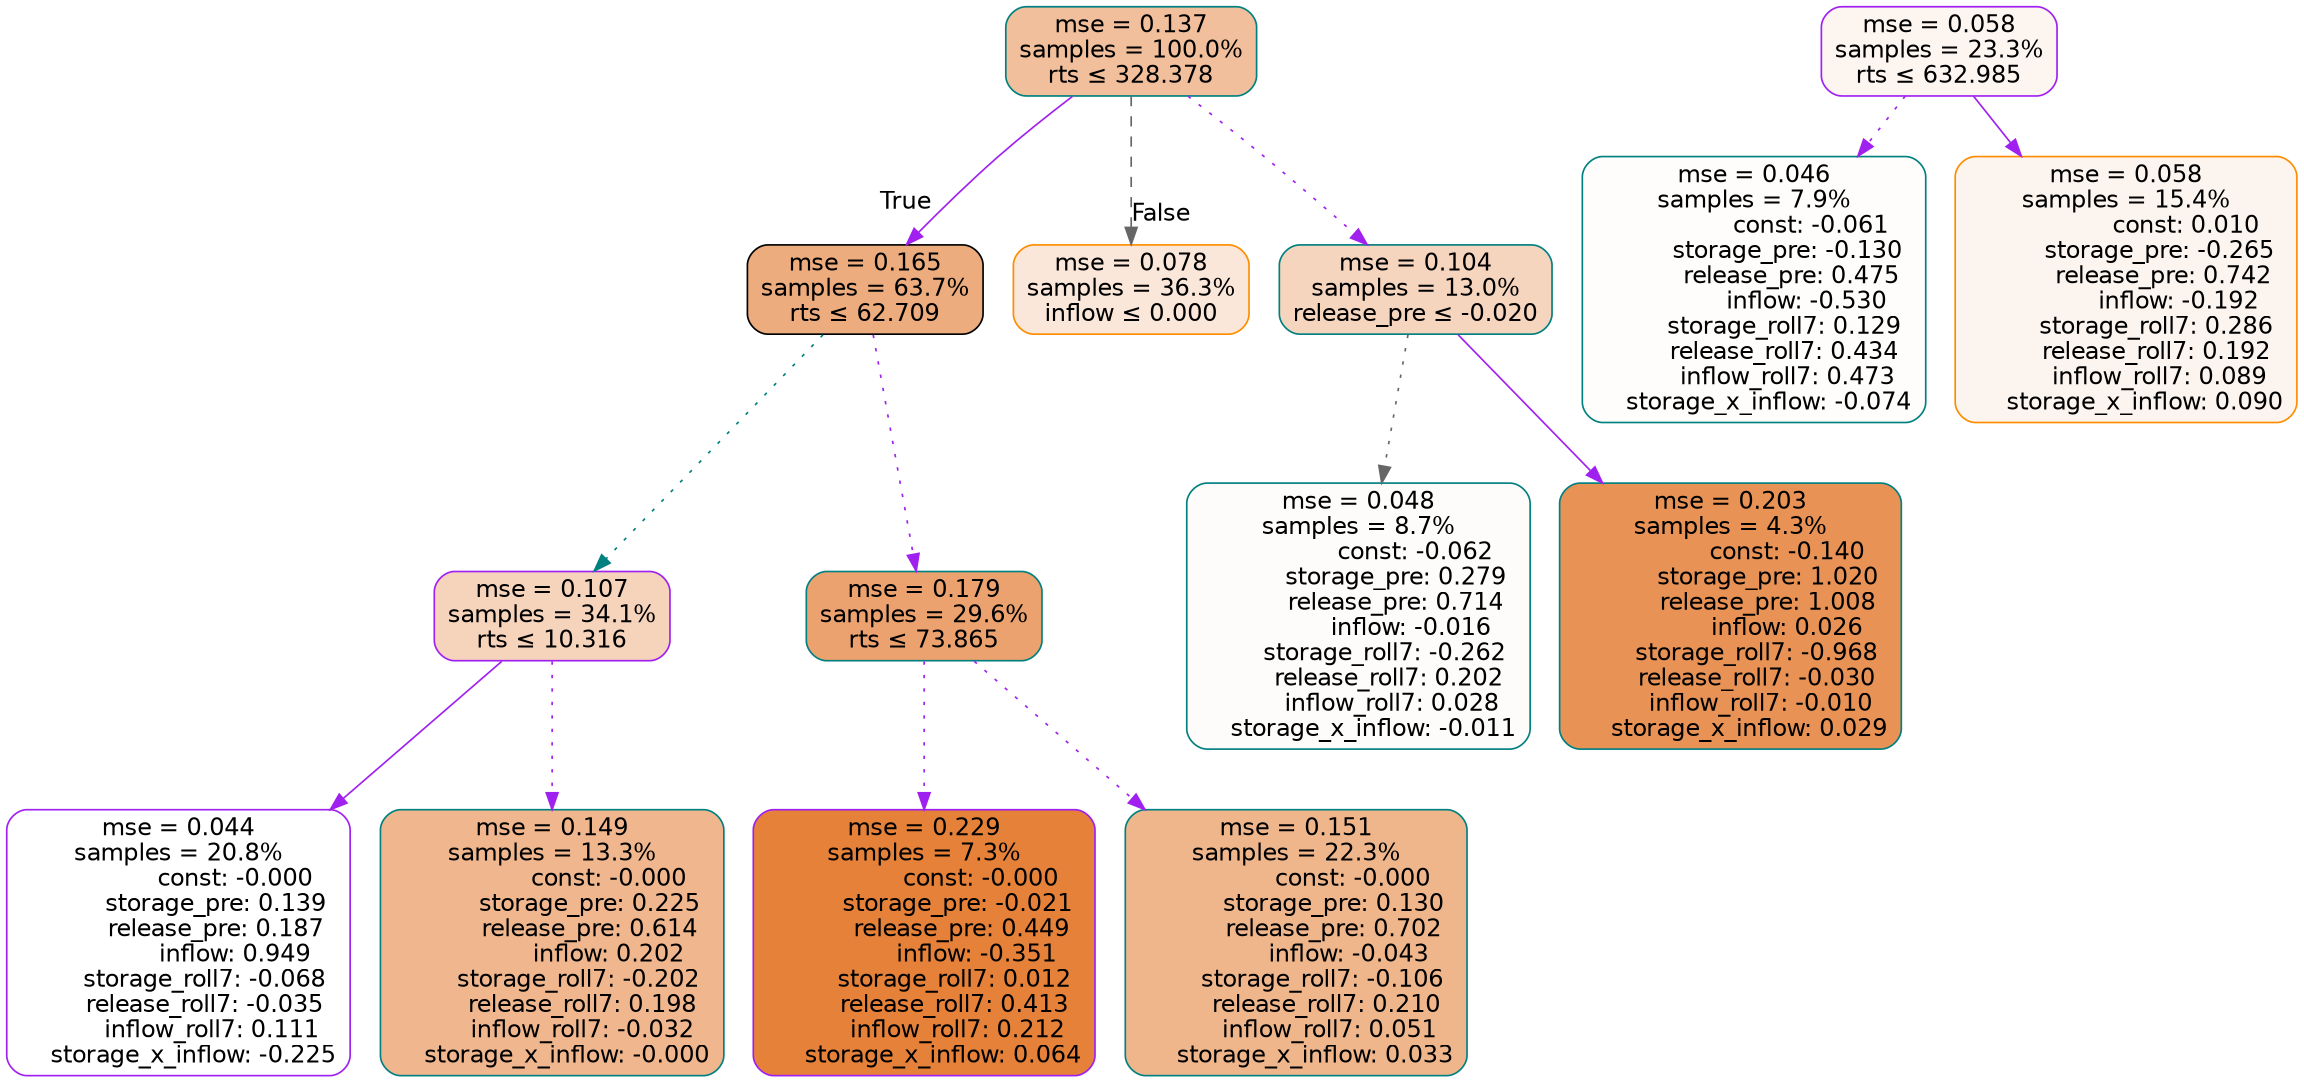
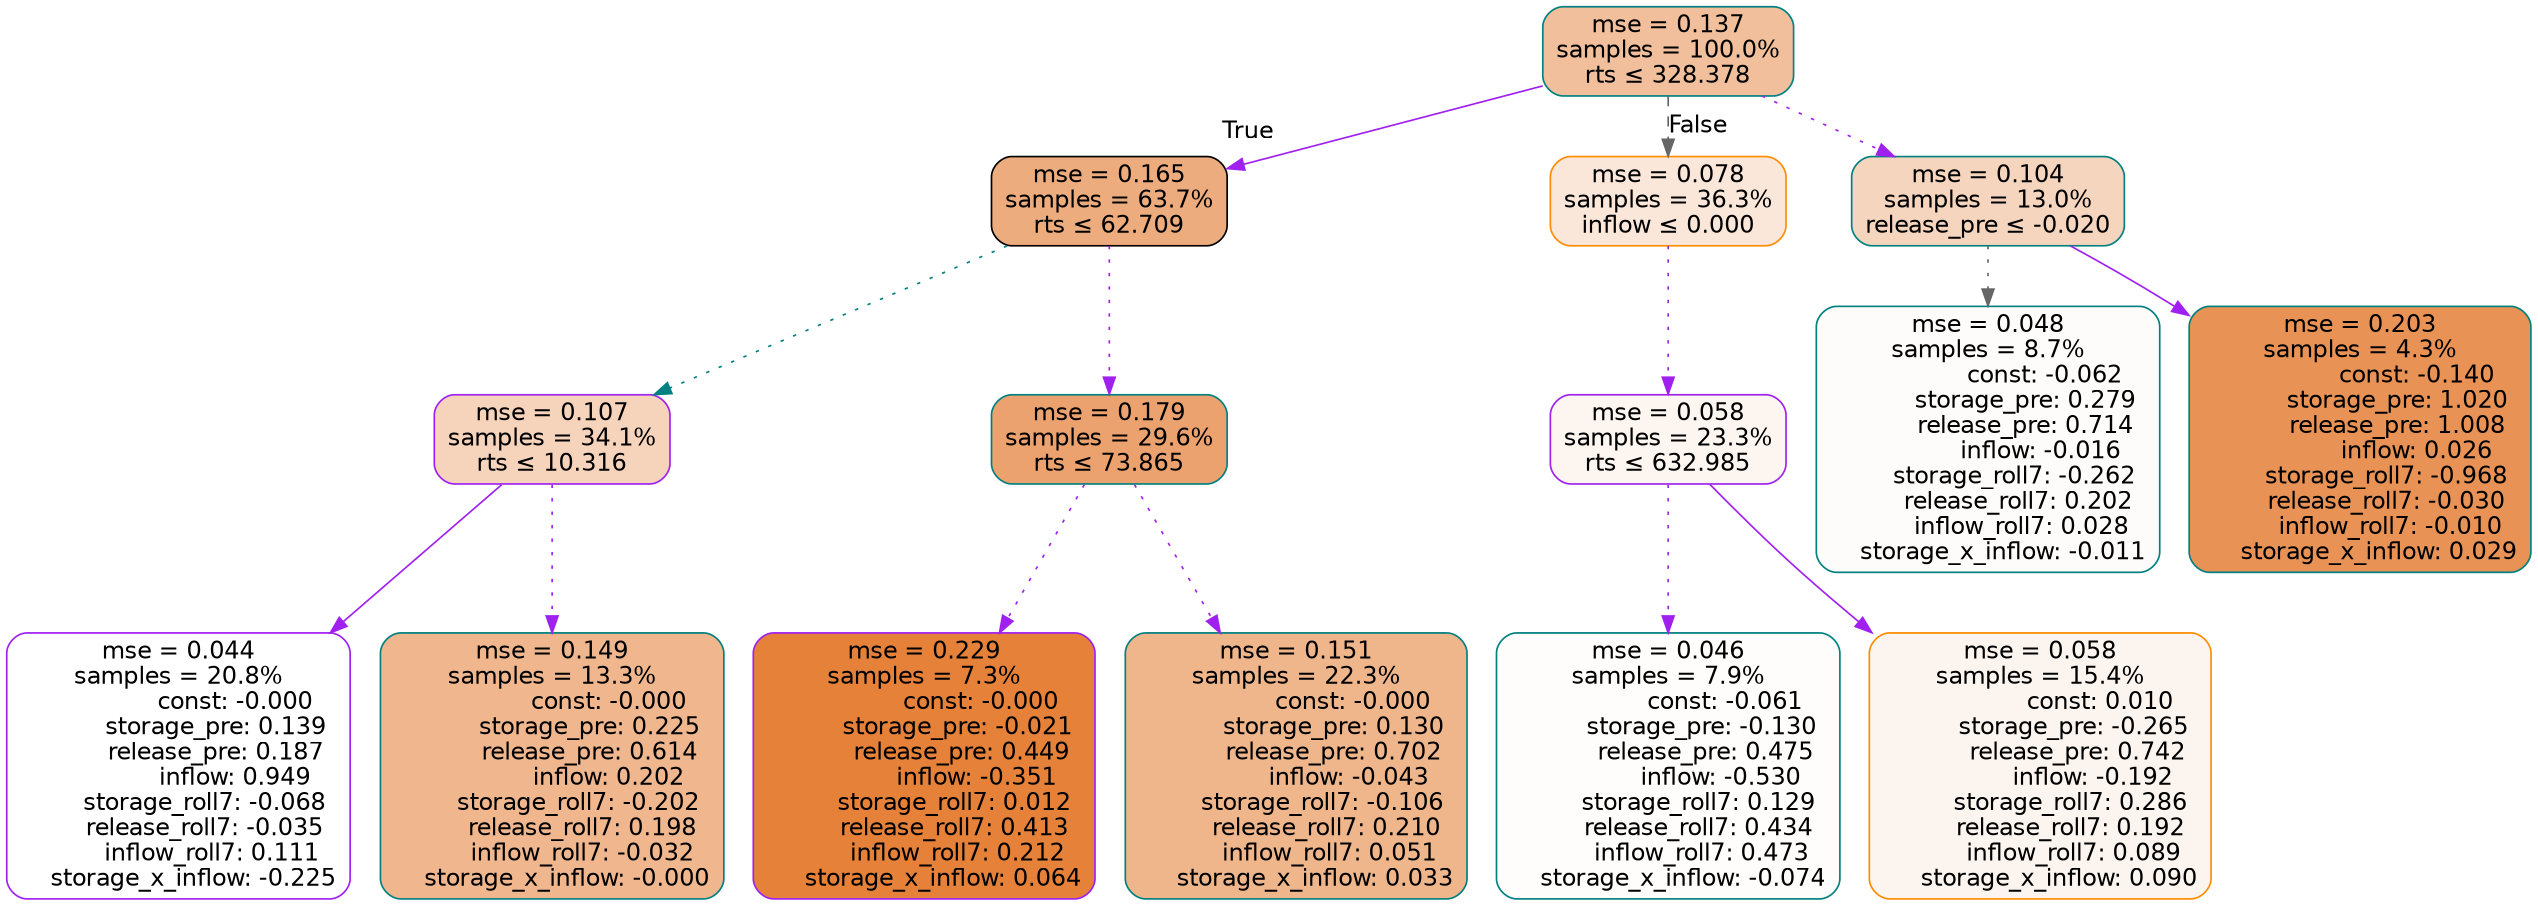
none -> (1668, 311)
